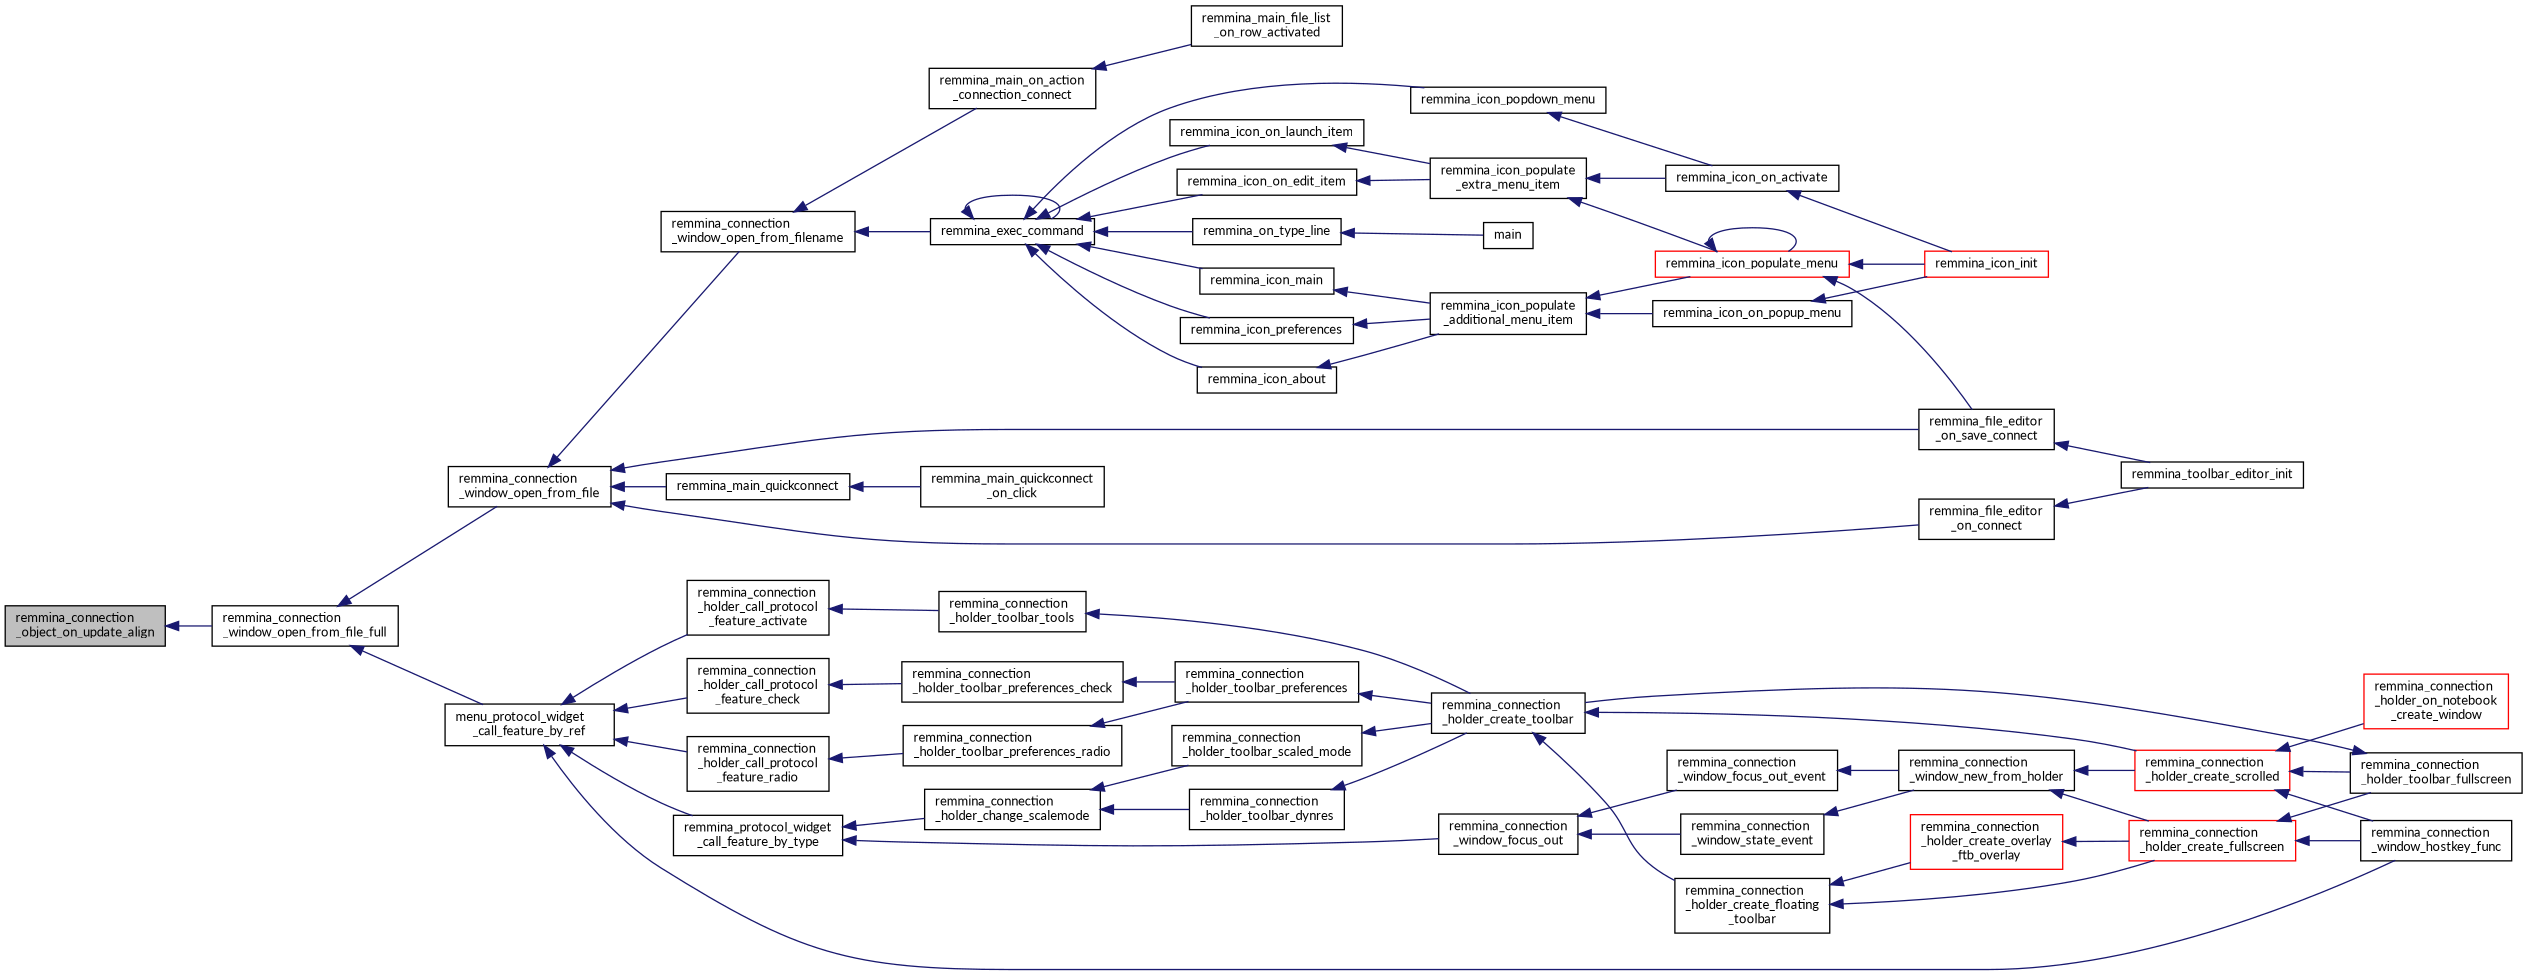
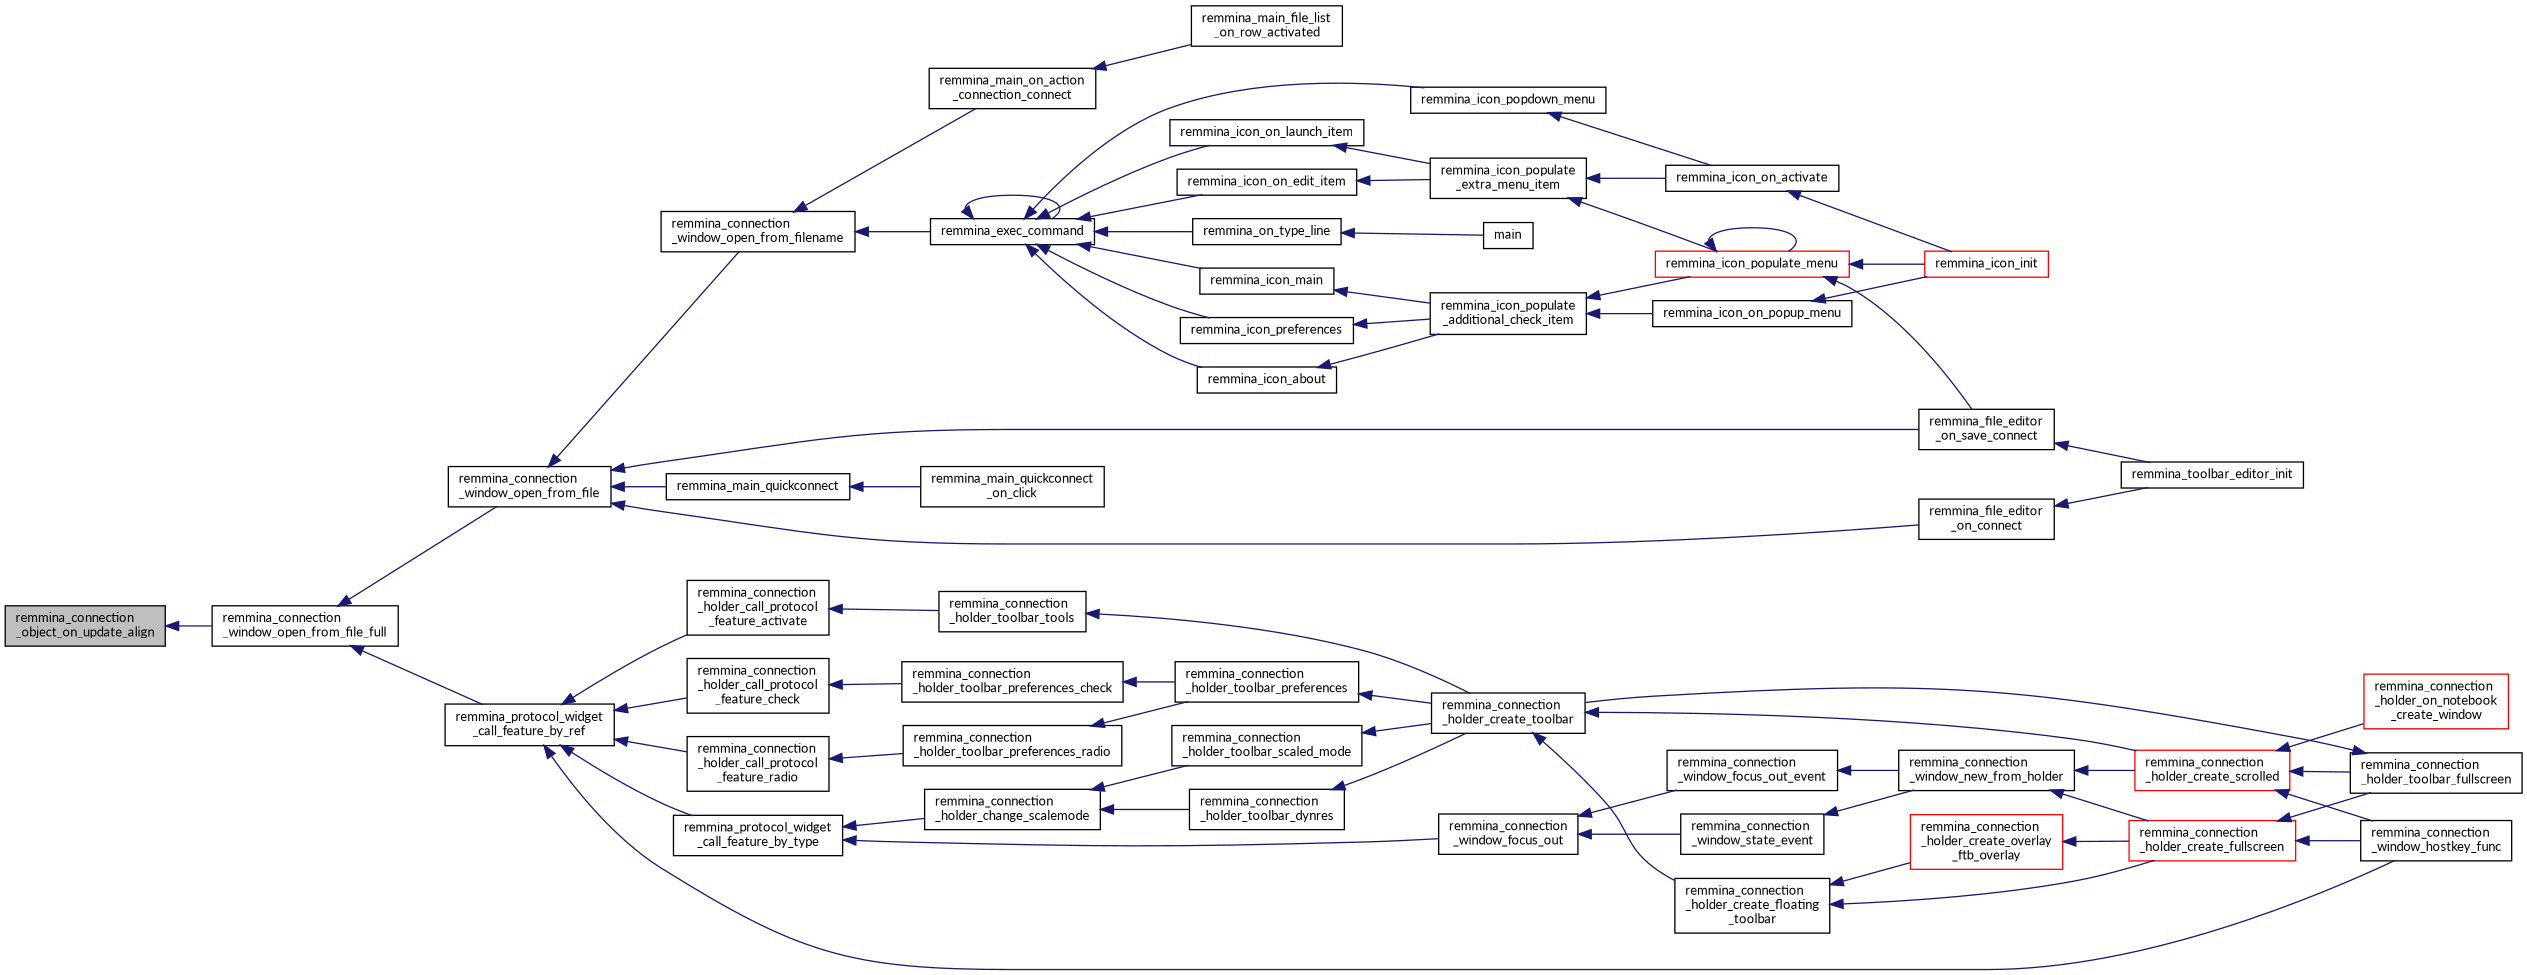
(1508, 314) -> (1508, 314)
(530, 725) -> (530, 725)
